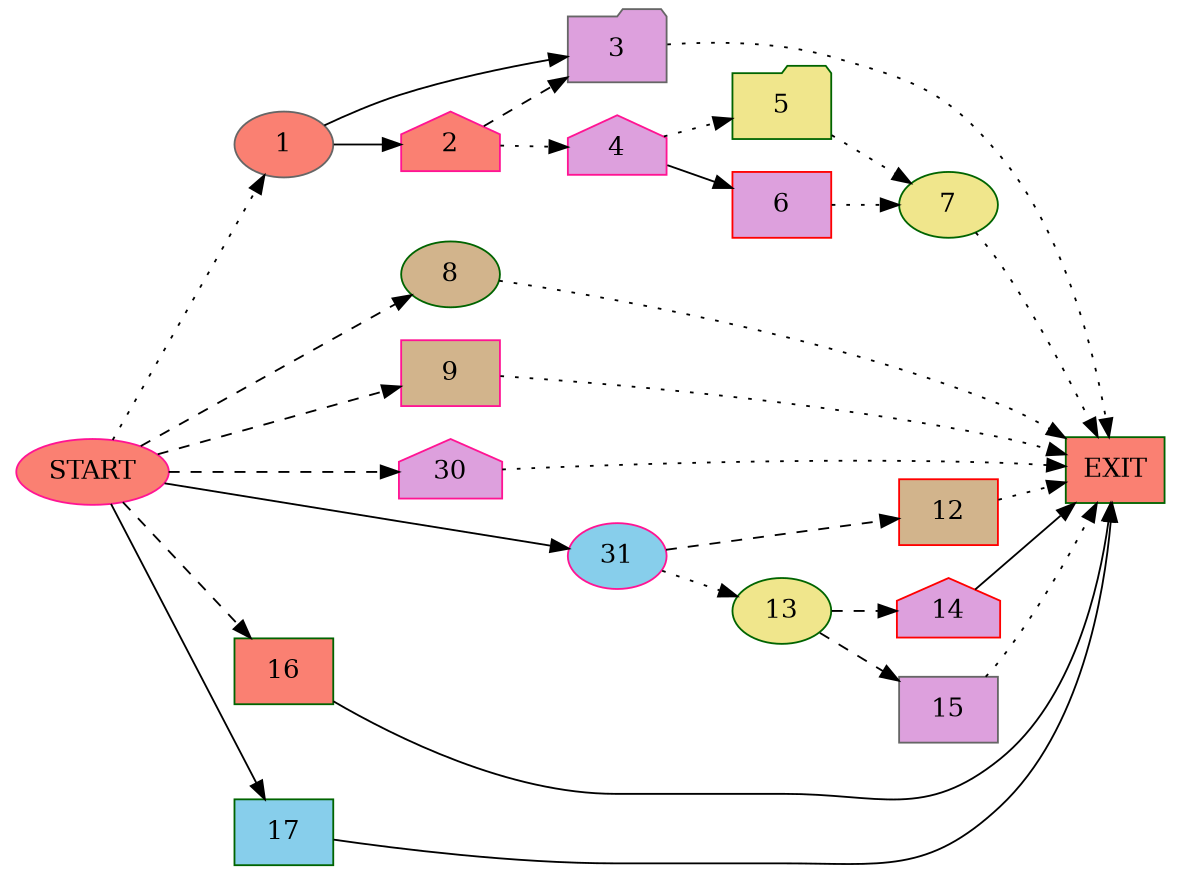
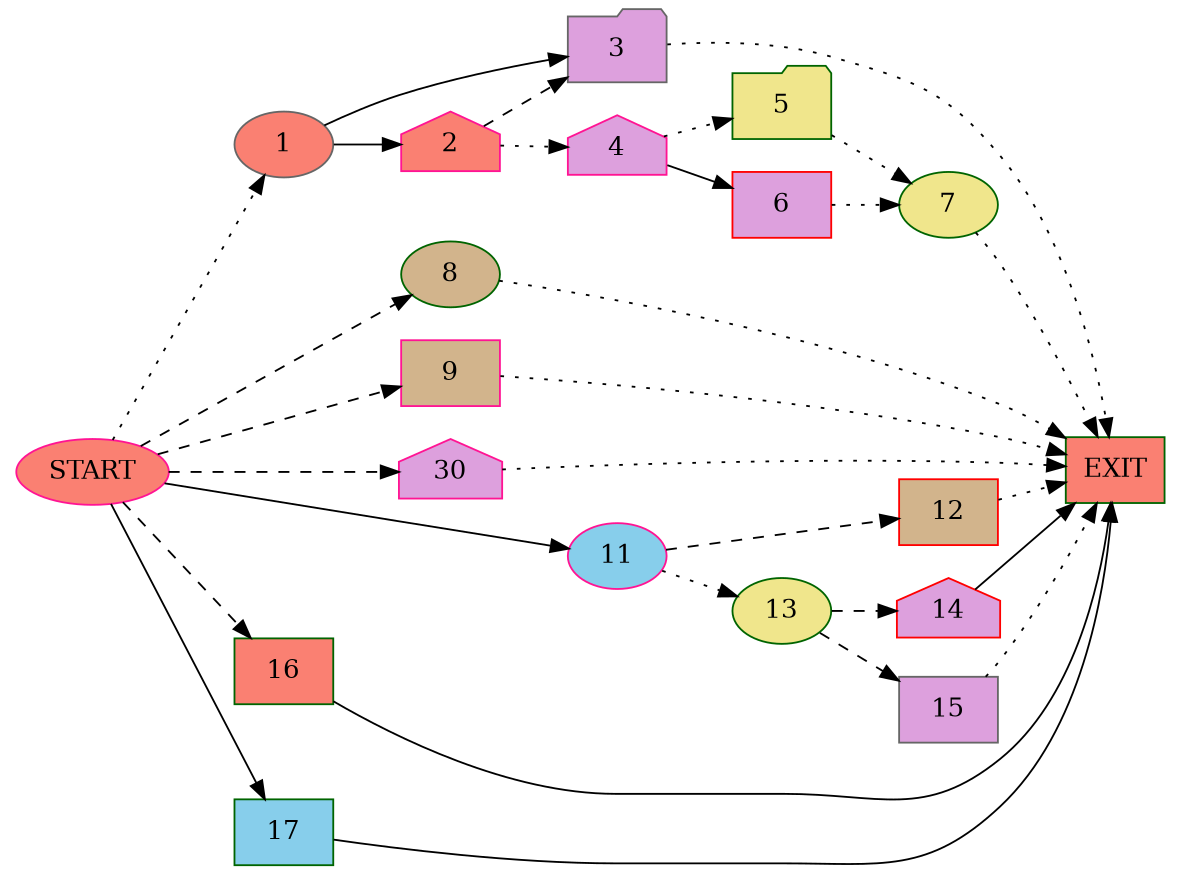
(617, 556) -> (617, 556)
